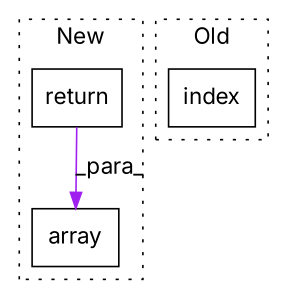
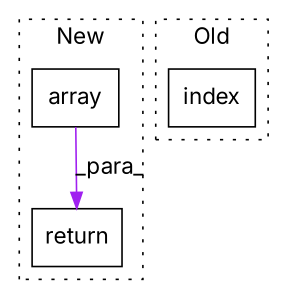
(76, 160) -> (76, 160)
